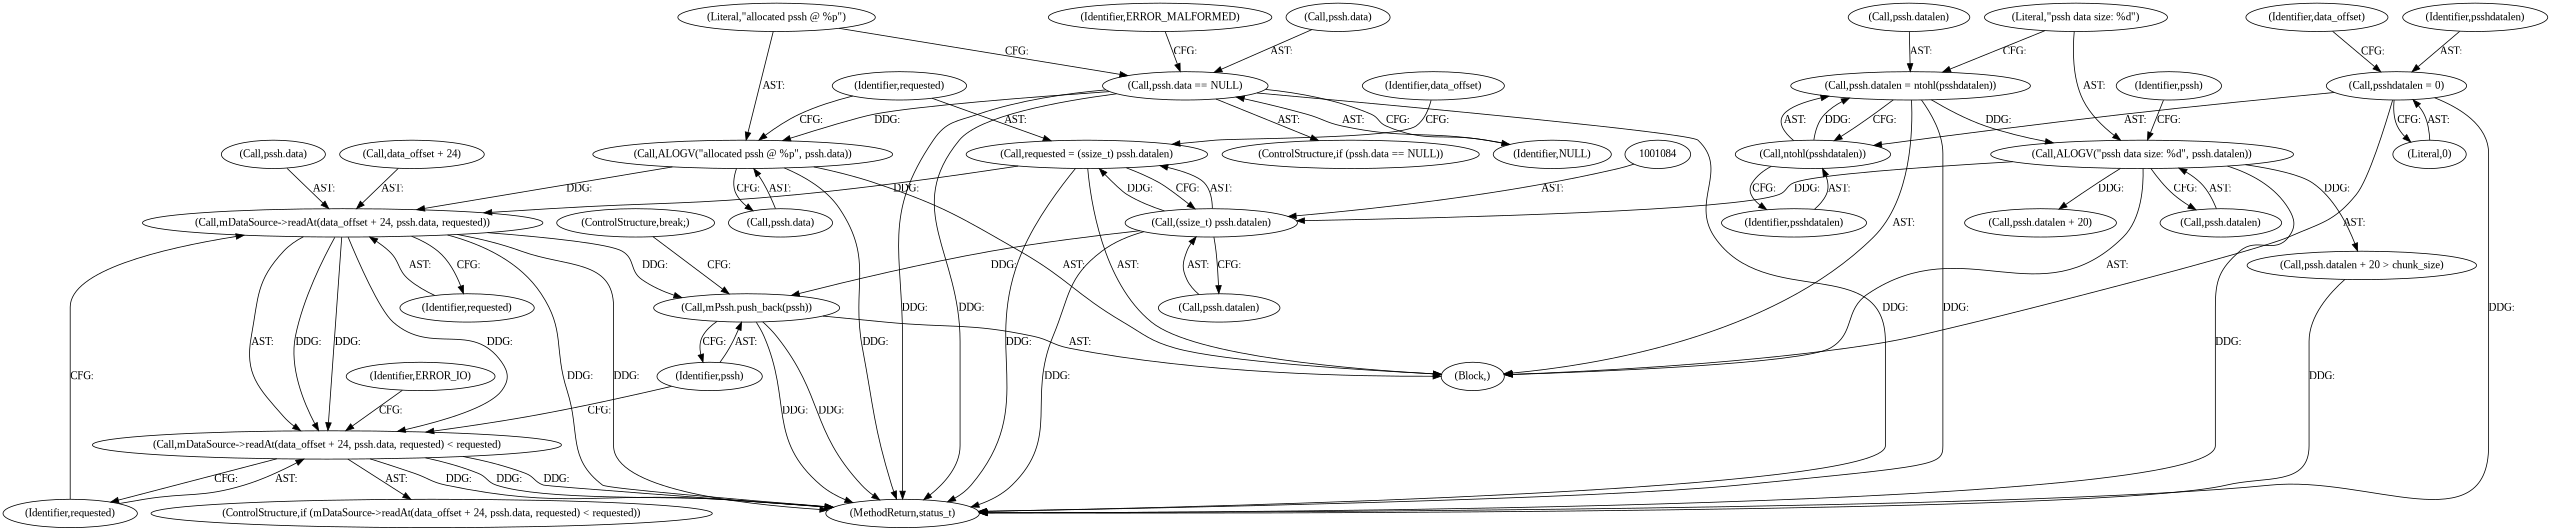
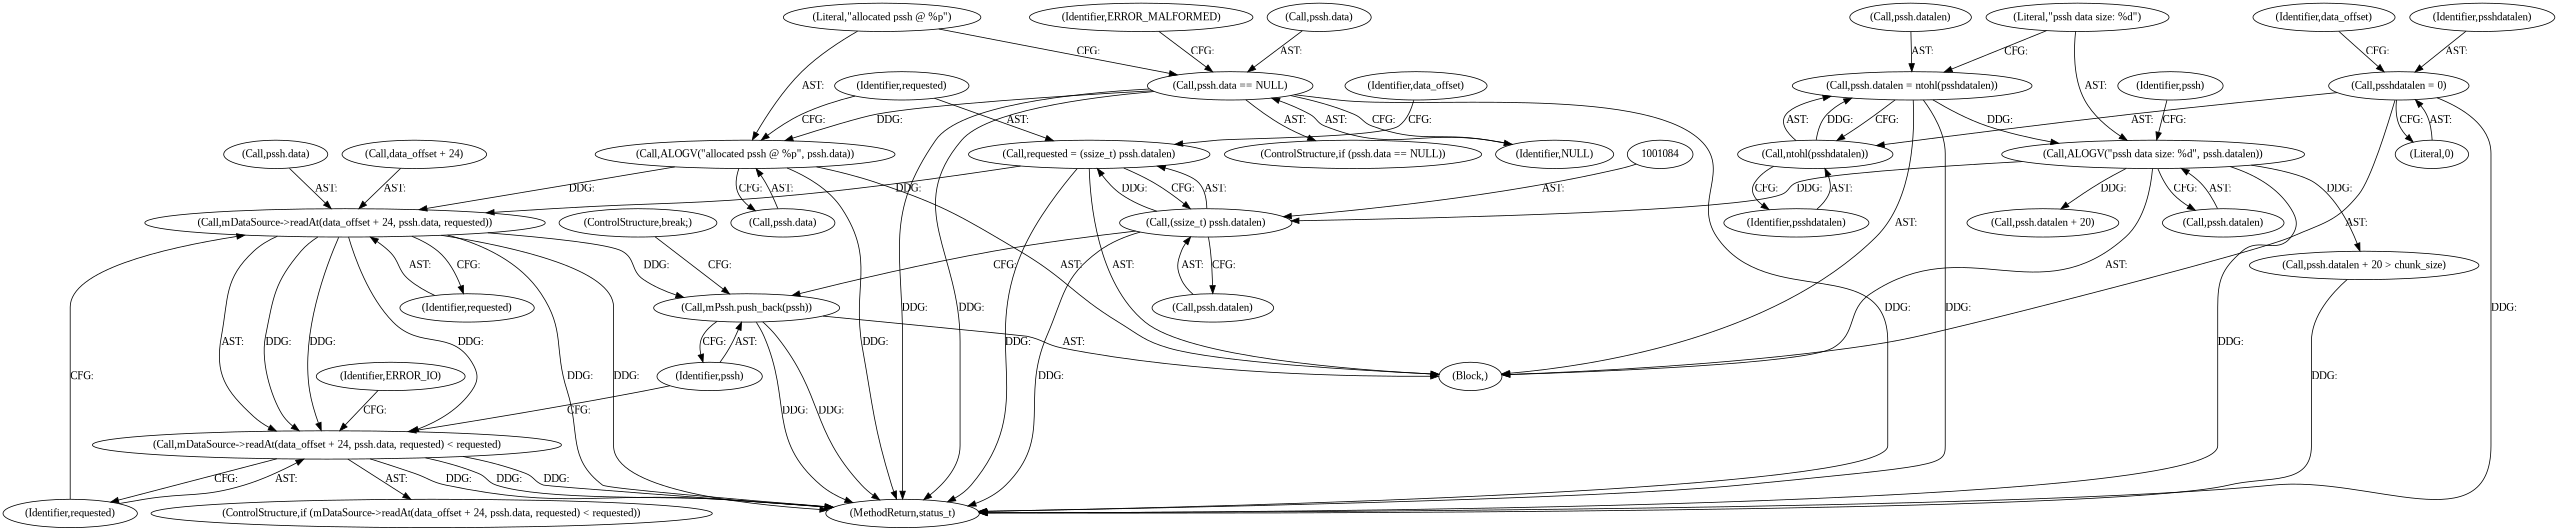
(1005, 265) -> (1007, 265)
